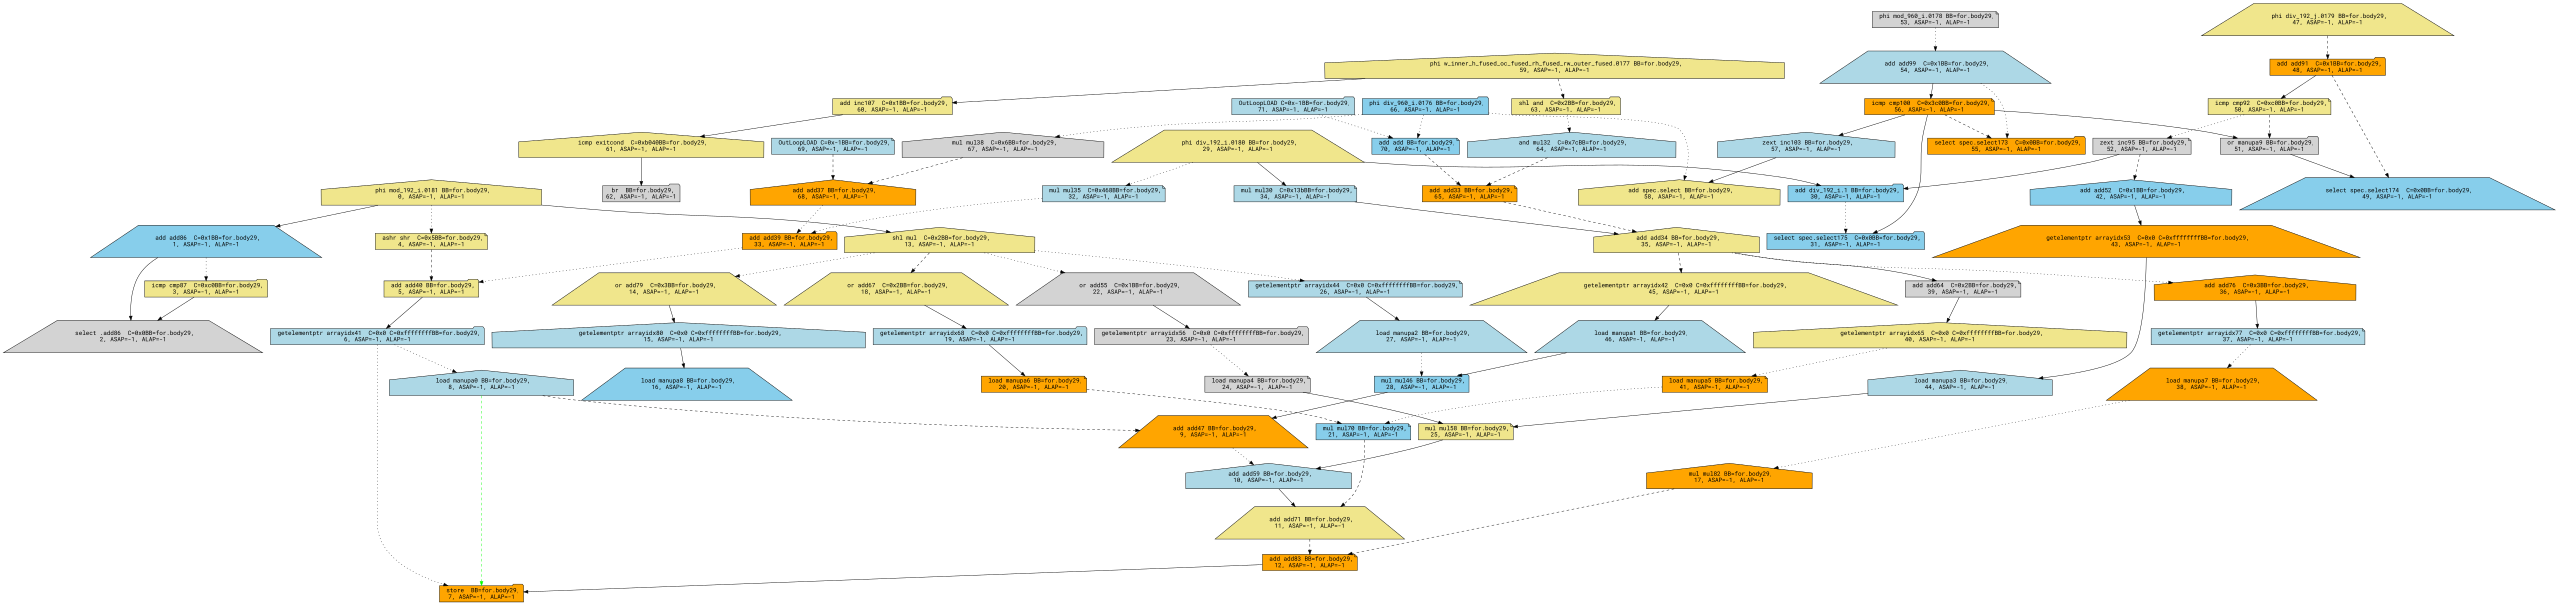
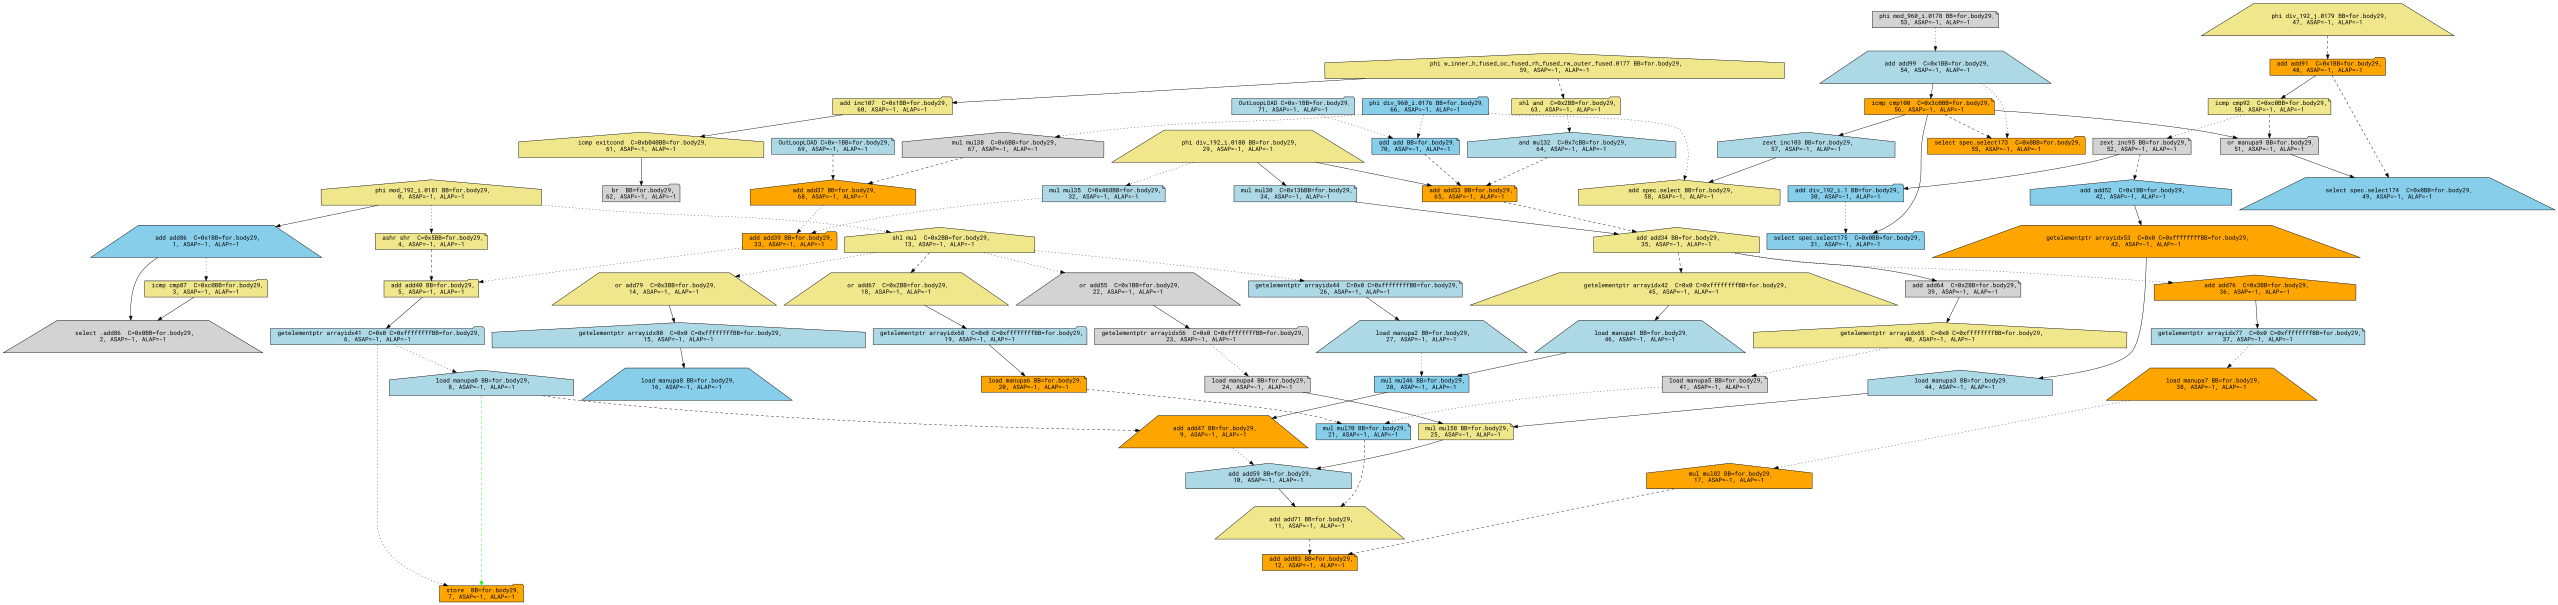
(1591, 165) -> (1372, 174)
(714, 216) -> (714, 216)
(1715, 384) -> (1715, 384)
(895, 578) -> none
